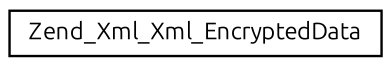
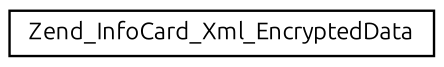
(196, 33) -> (222, 33)
